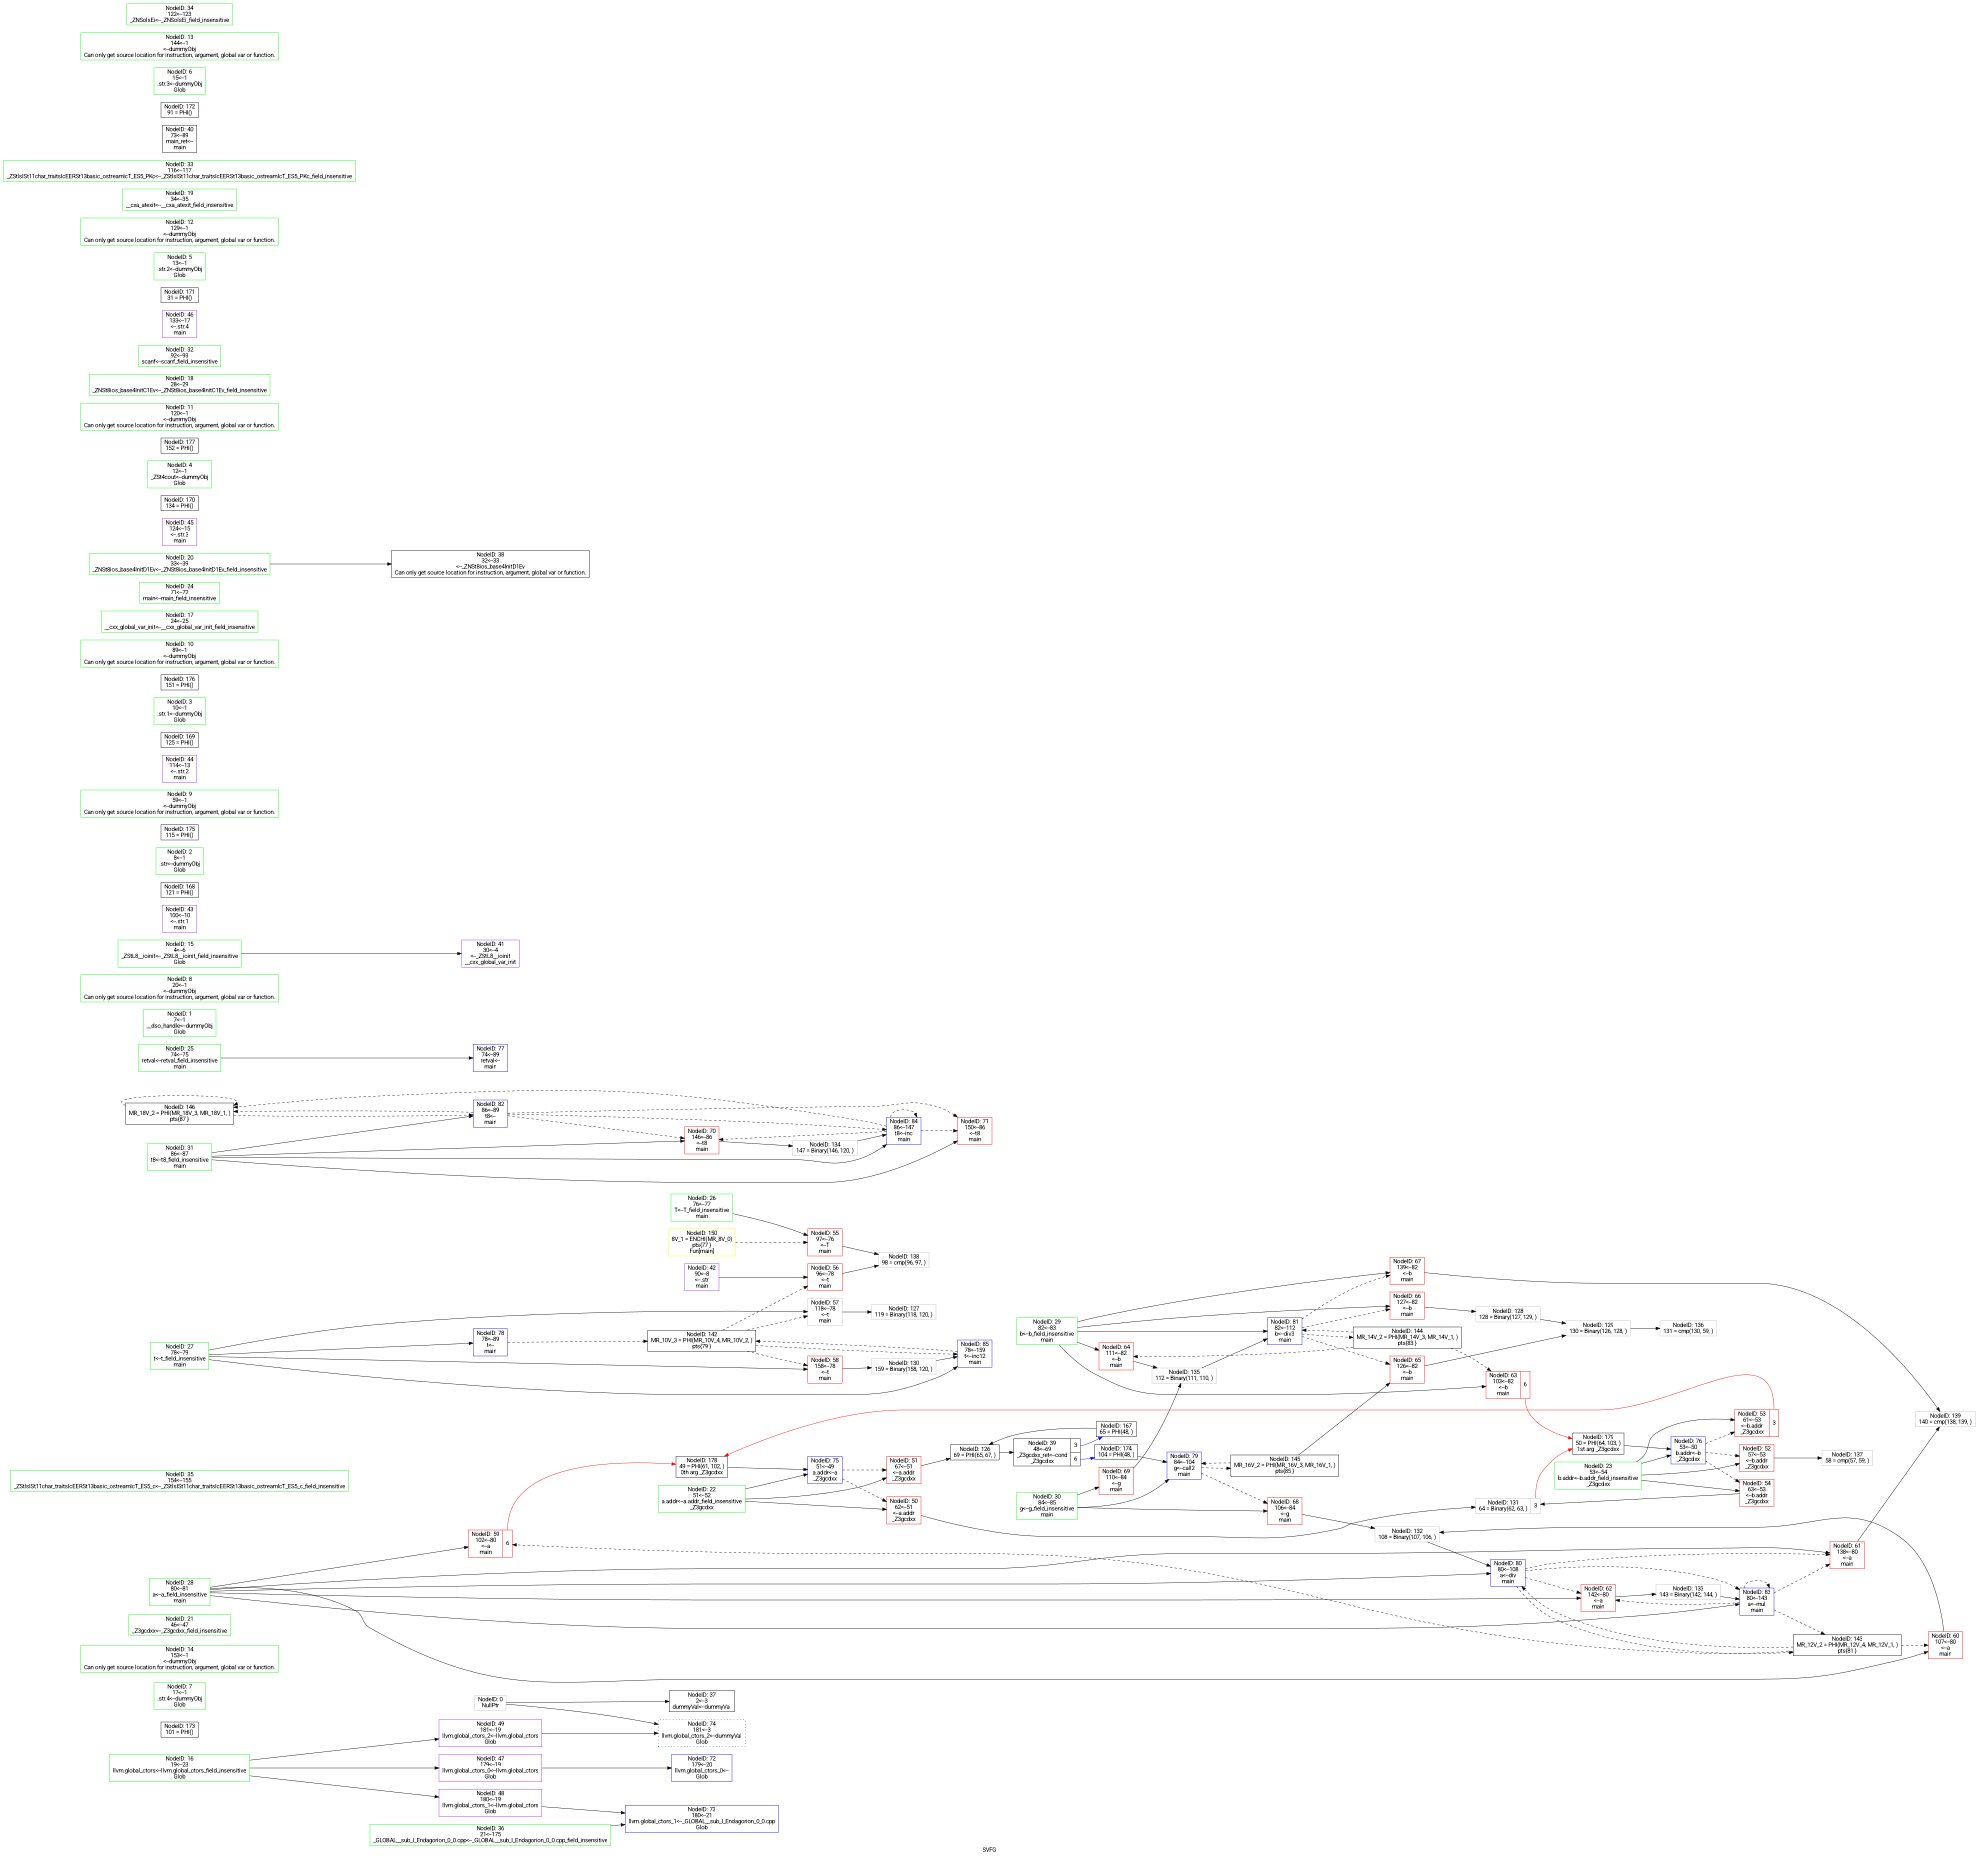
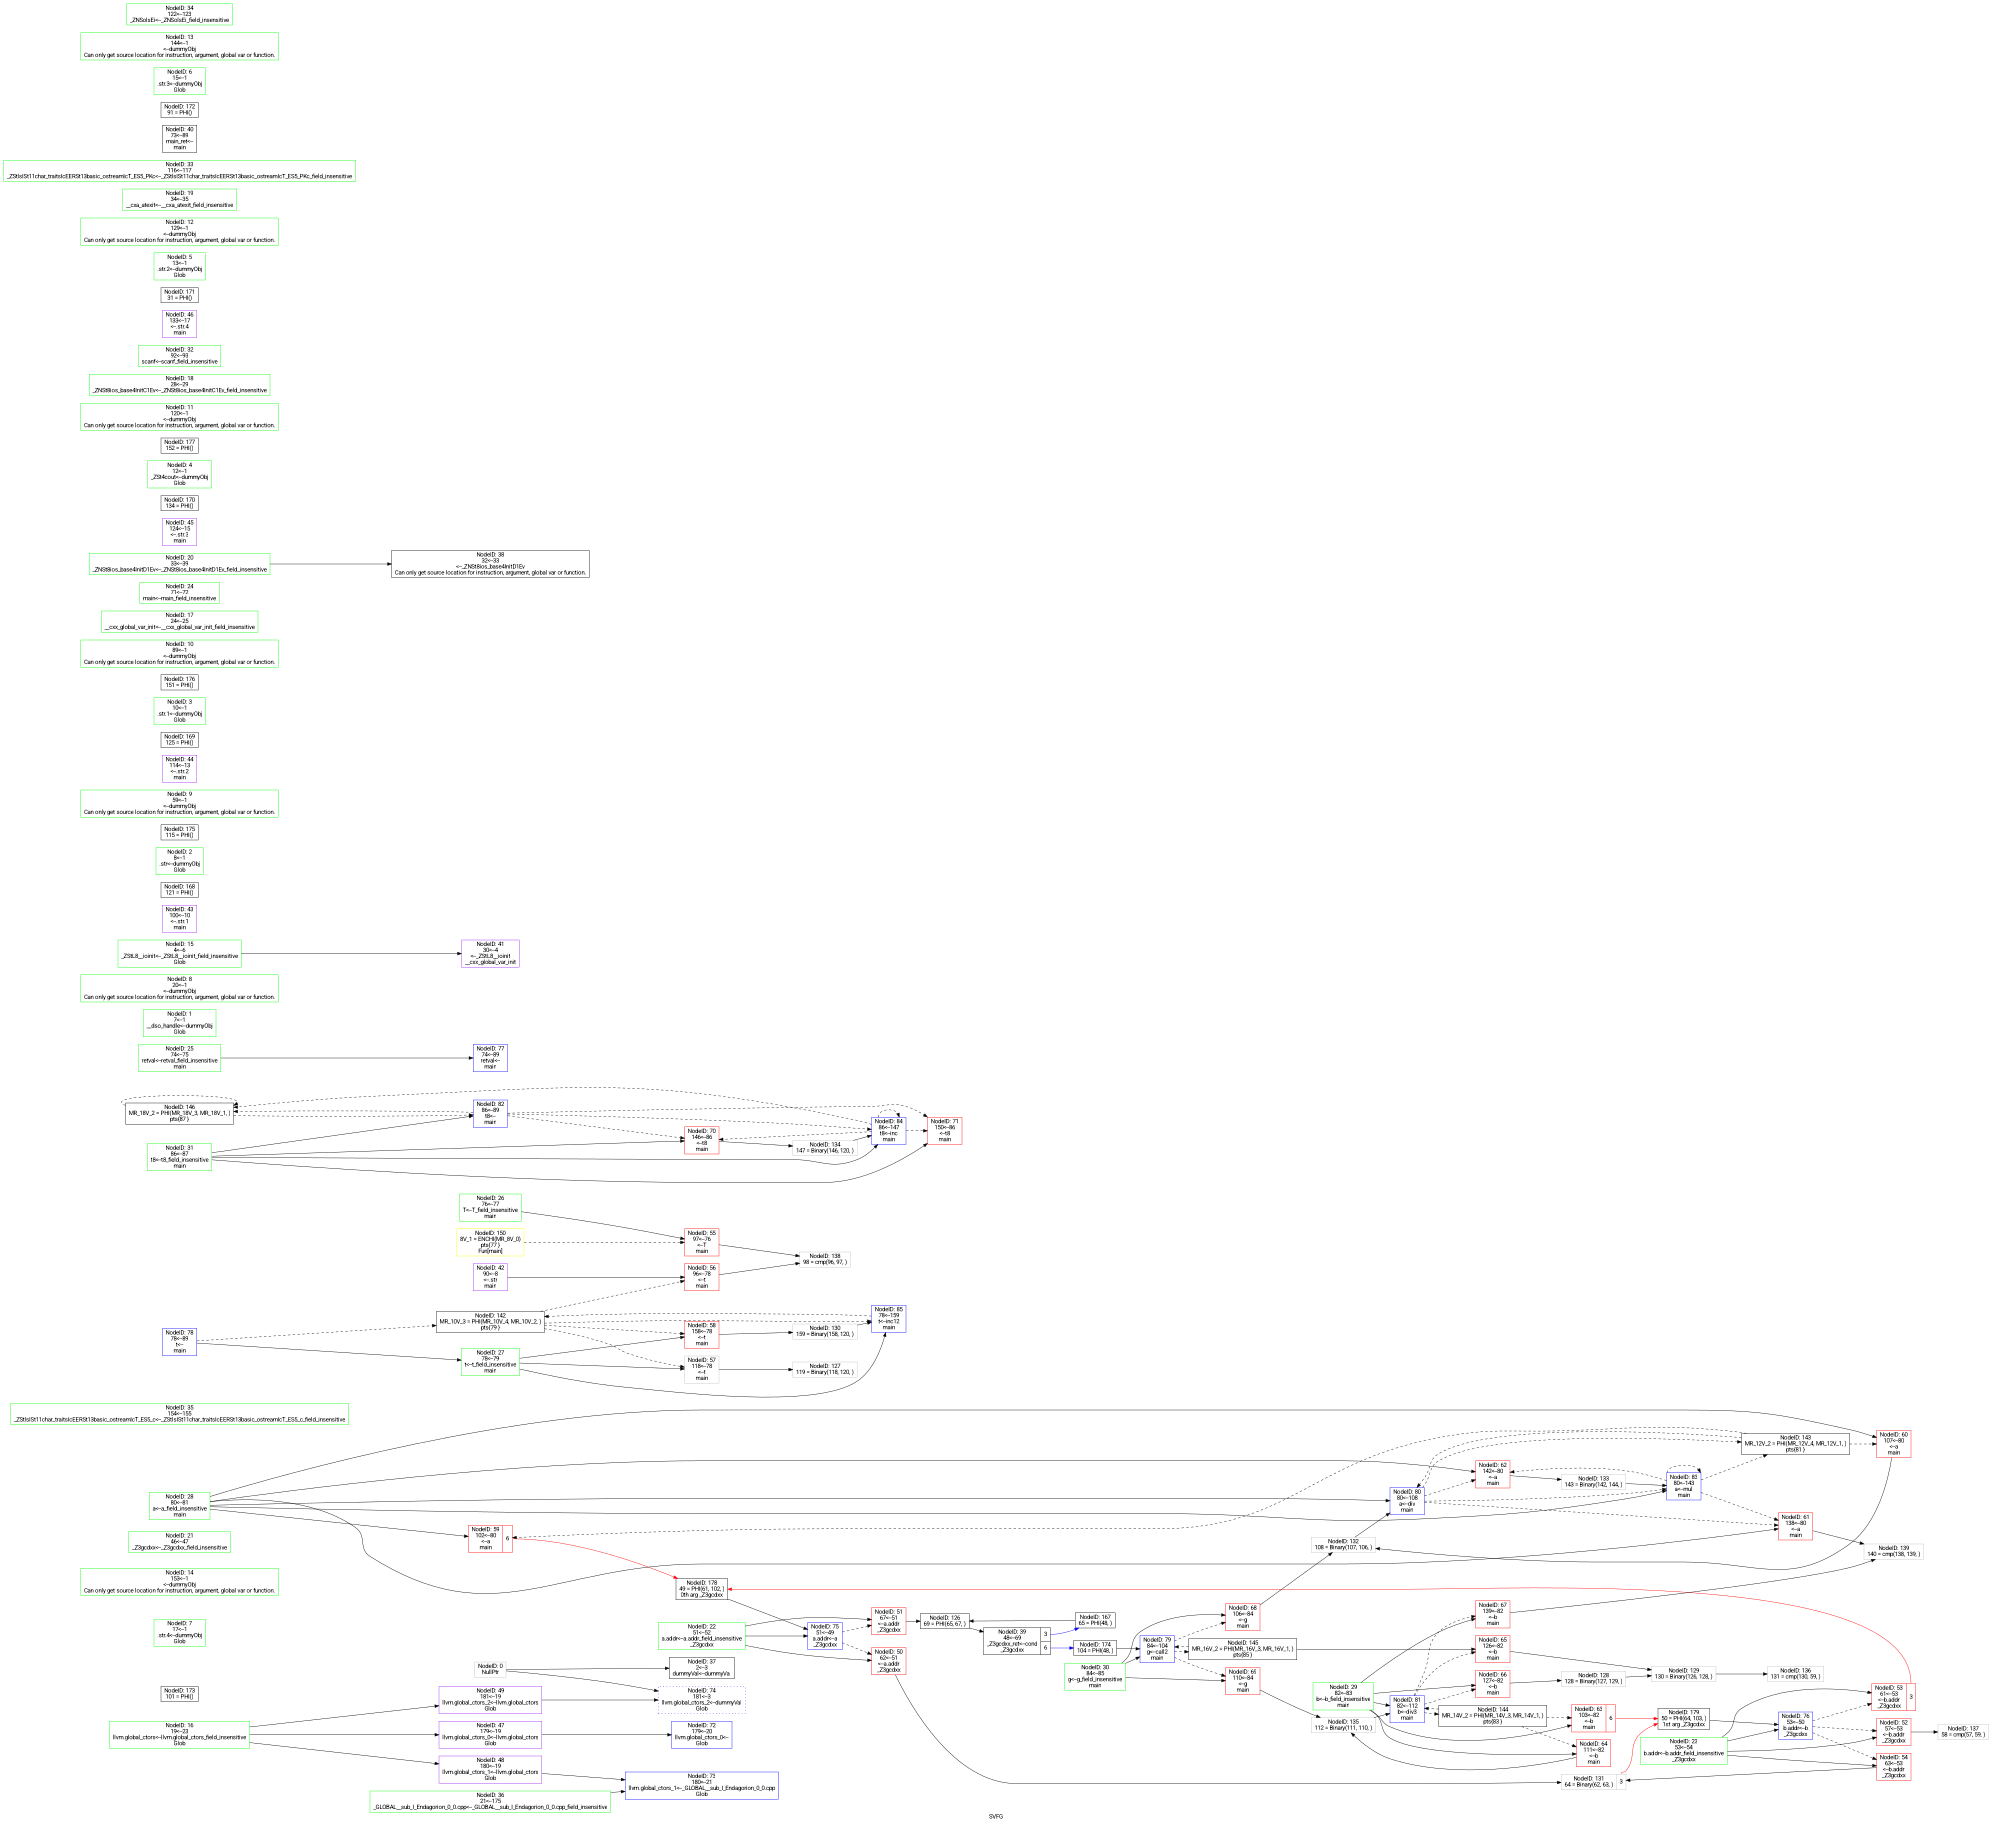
(339, 1349) -> (327, 1351)
none -> (1198, 1667)
